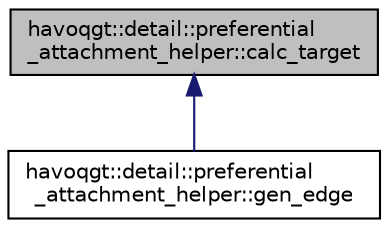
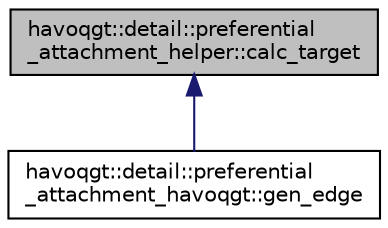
(194, 185) -> (194, 185)
